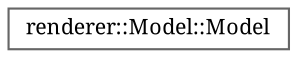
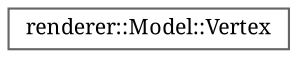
(149, 29) -> (149, 29)
